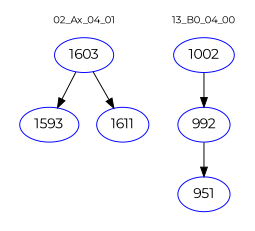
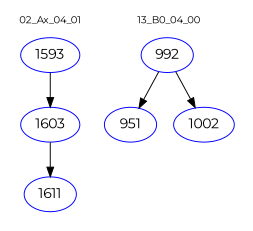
(204, 85) -> (183, 85)
(69, 86) -> (50, 85)
